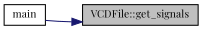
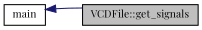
(59, 21) -> (69, 8)
